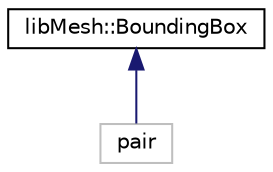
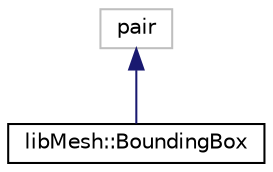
(136, 97) -> (136, 97)
